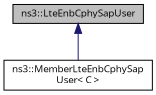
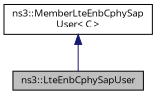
(78, 47) -> (78, 58)
